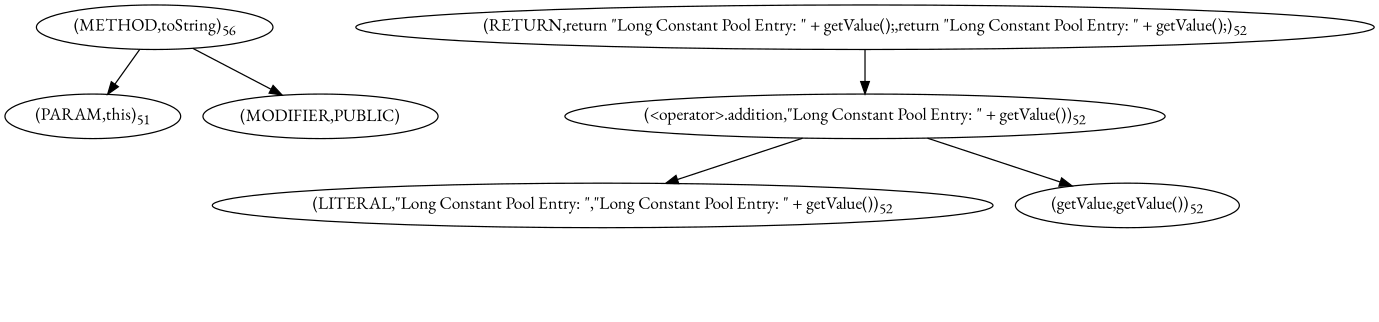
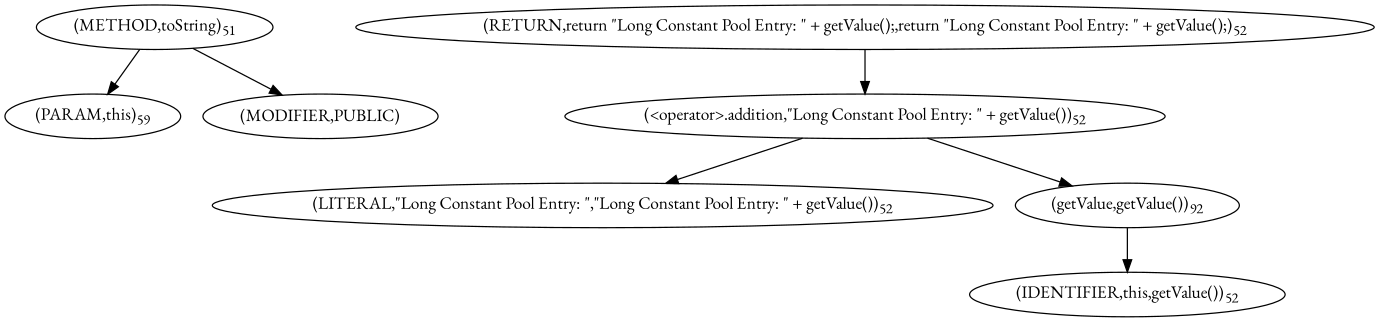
(229, 25) -> (229, 25)
(144, 114) -> (144, 114)
(1197, 204) -> (1197, 204)
none -> (1127, 295)
